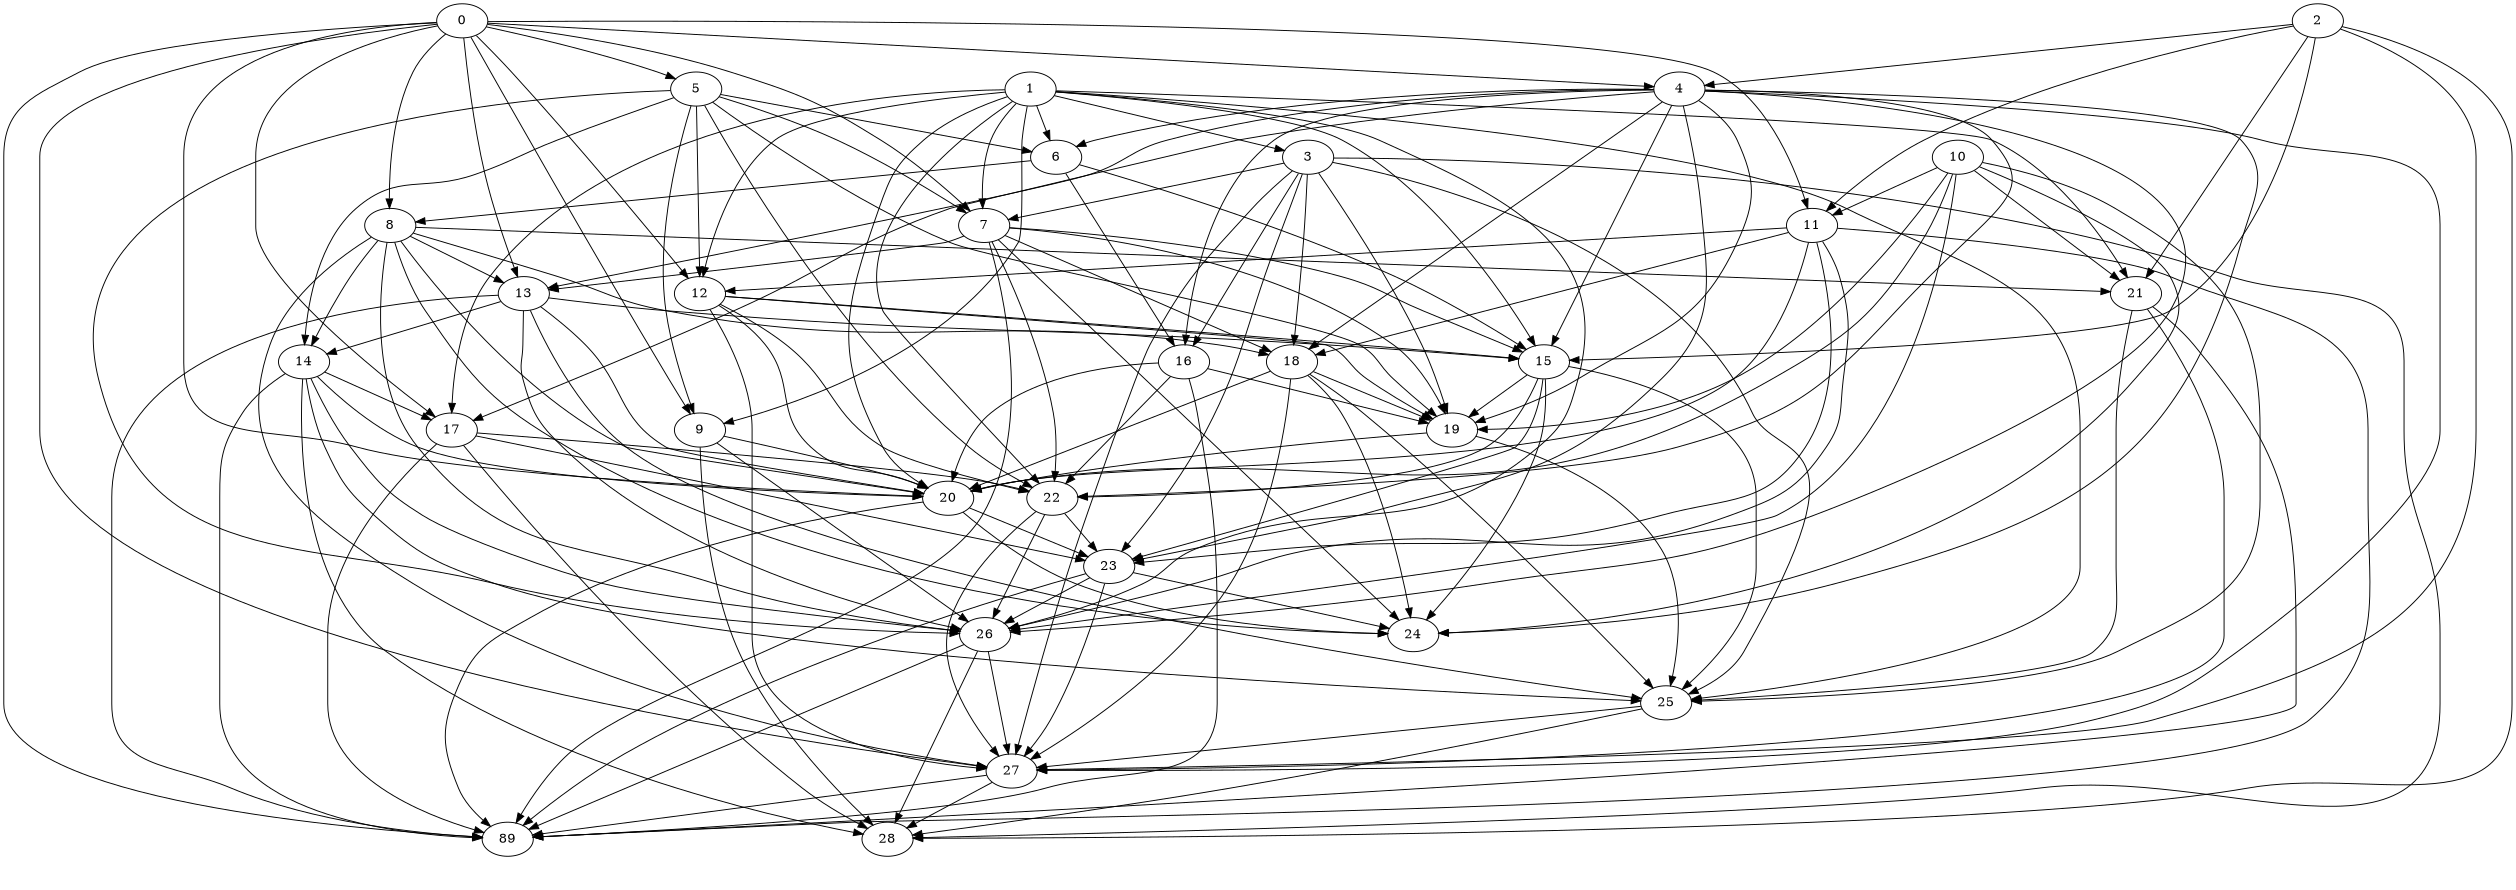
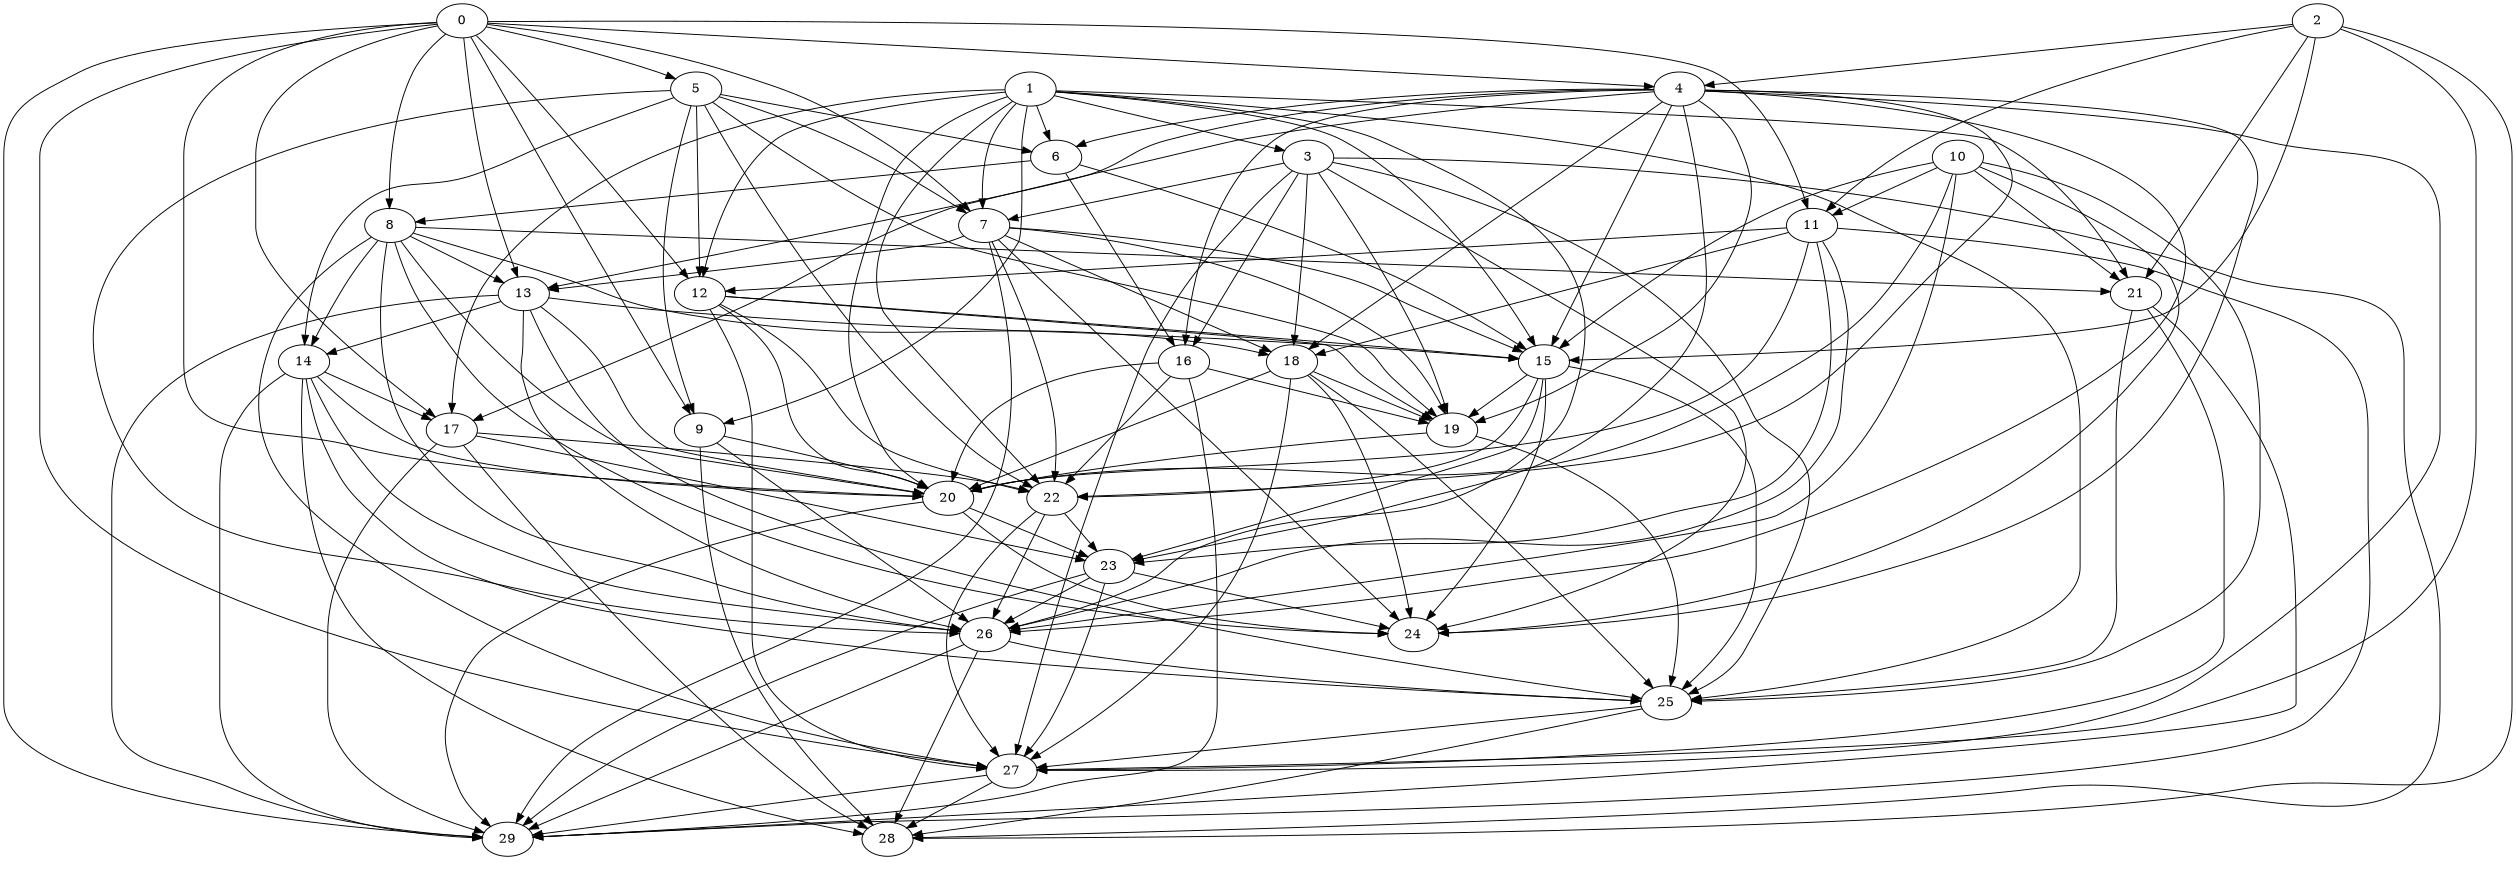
(1765, 360) -> (1757, 219)
(1234, 369) -> (1689, 380)
(997, 698) -> (1241, 674)
(508, 839) -> (508, 839)
